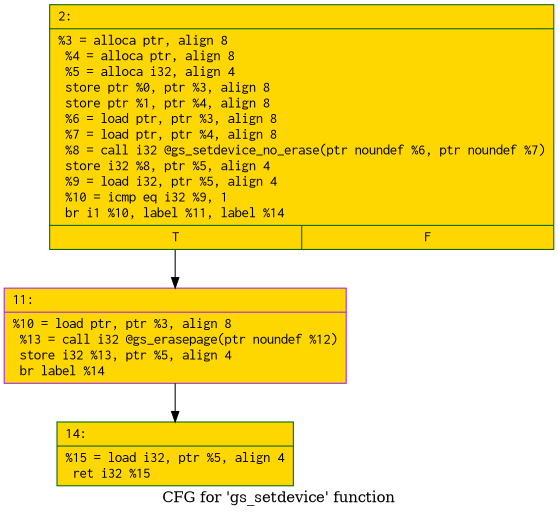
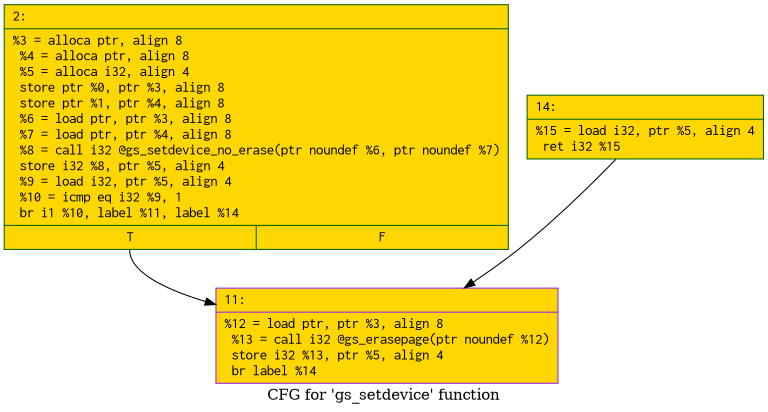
(122, 324) -> (334, 324)
(175, 397) -> (548, 225)
